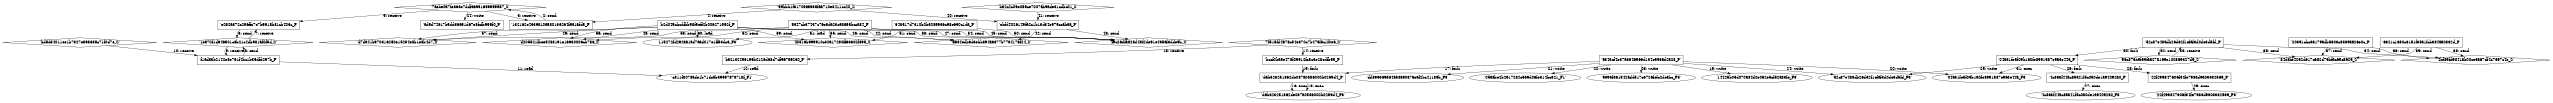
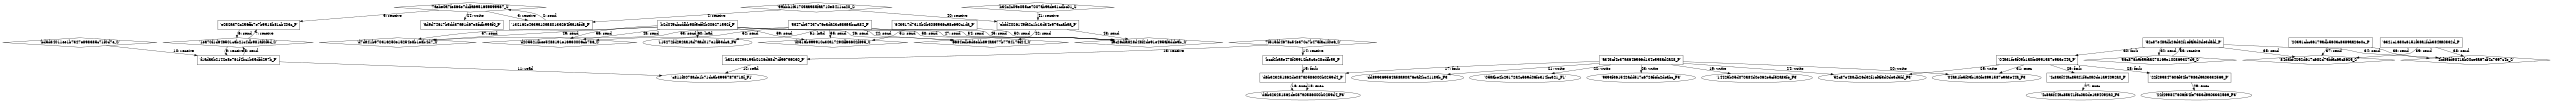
(462, 25) -> (462, 25)
